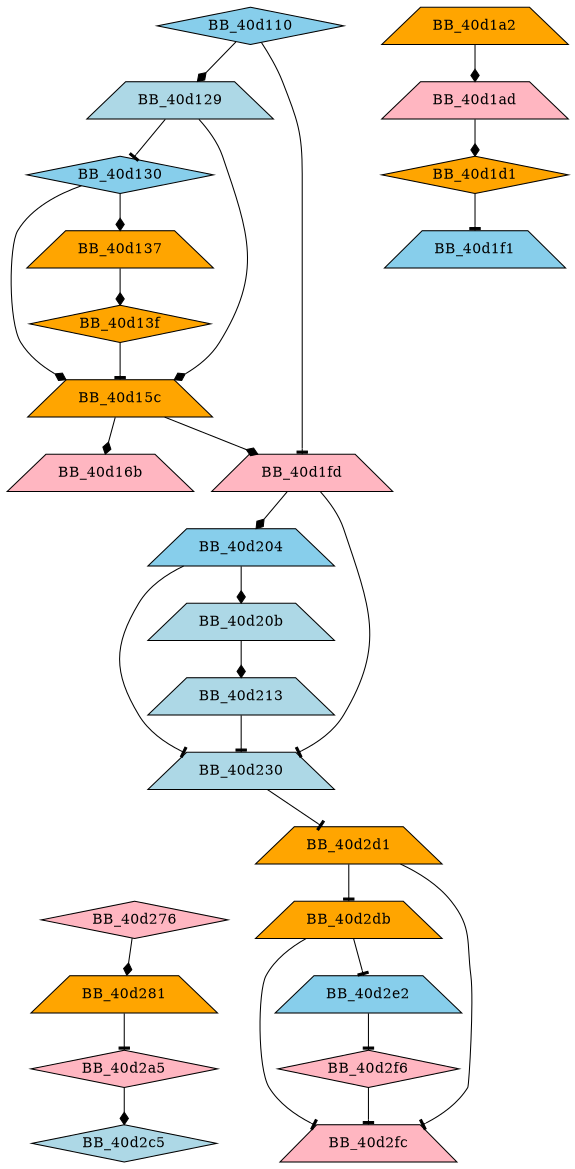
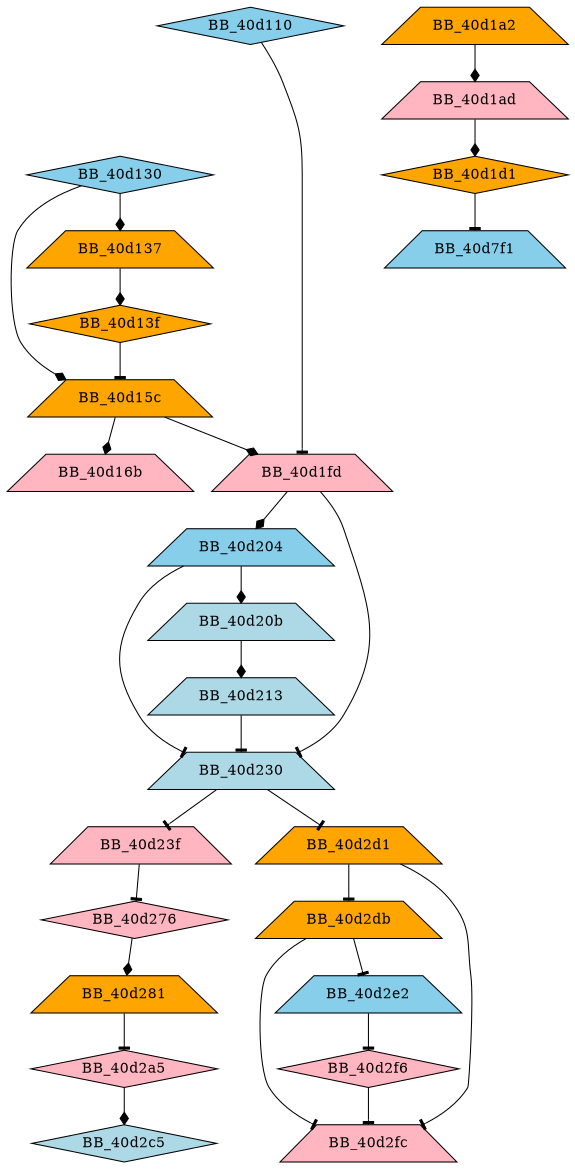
(180, 100) -> none
(475, 249) -> (475, 249)
none -> (141, 845)
